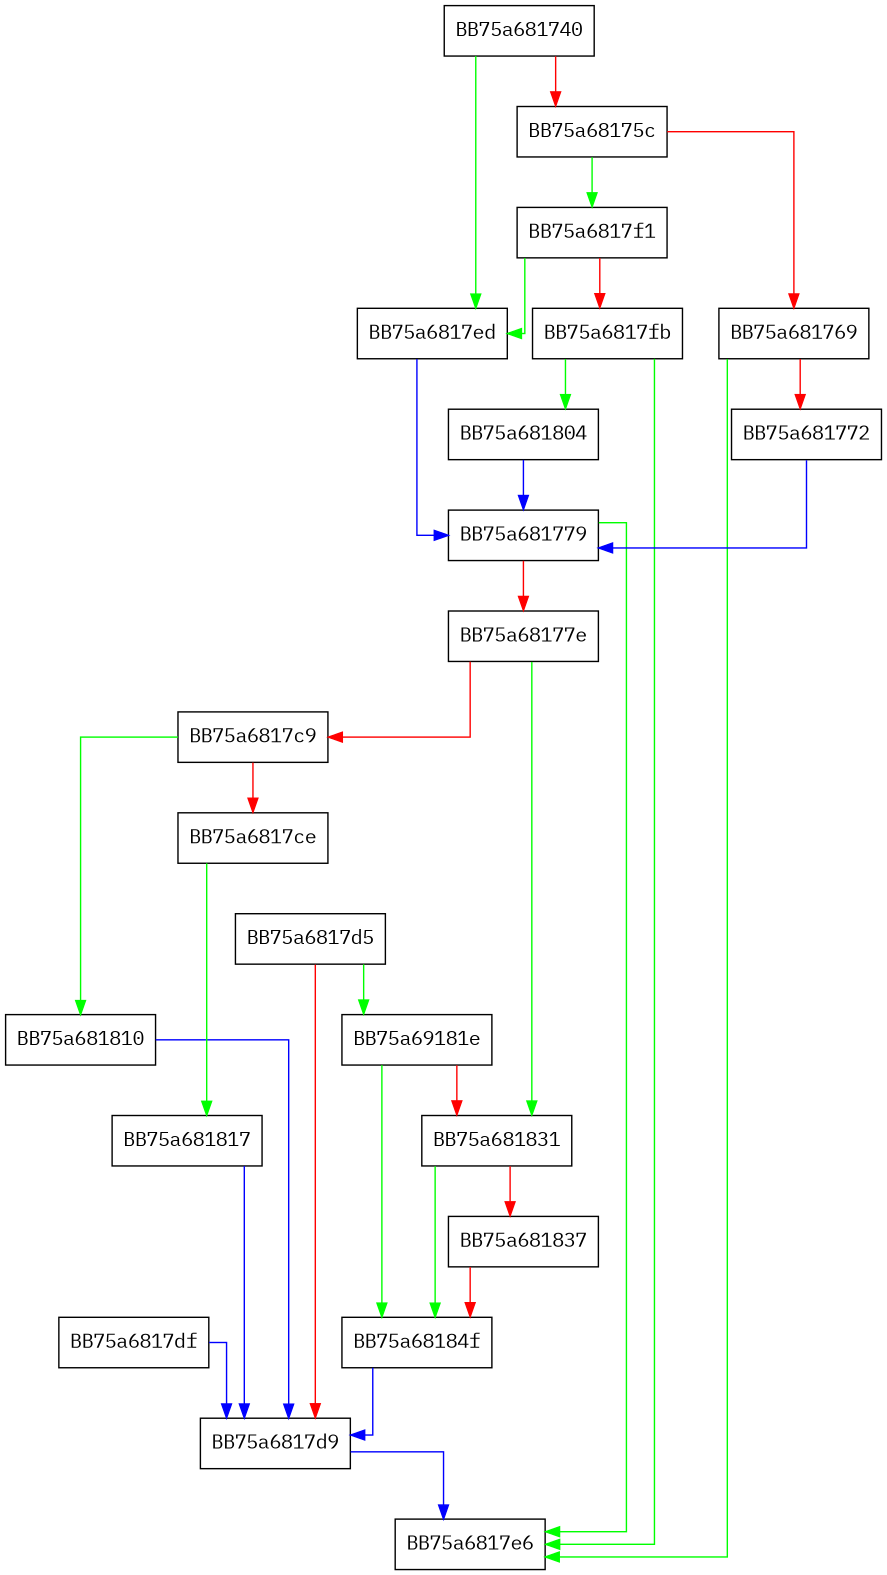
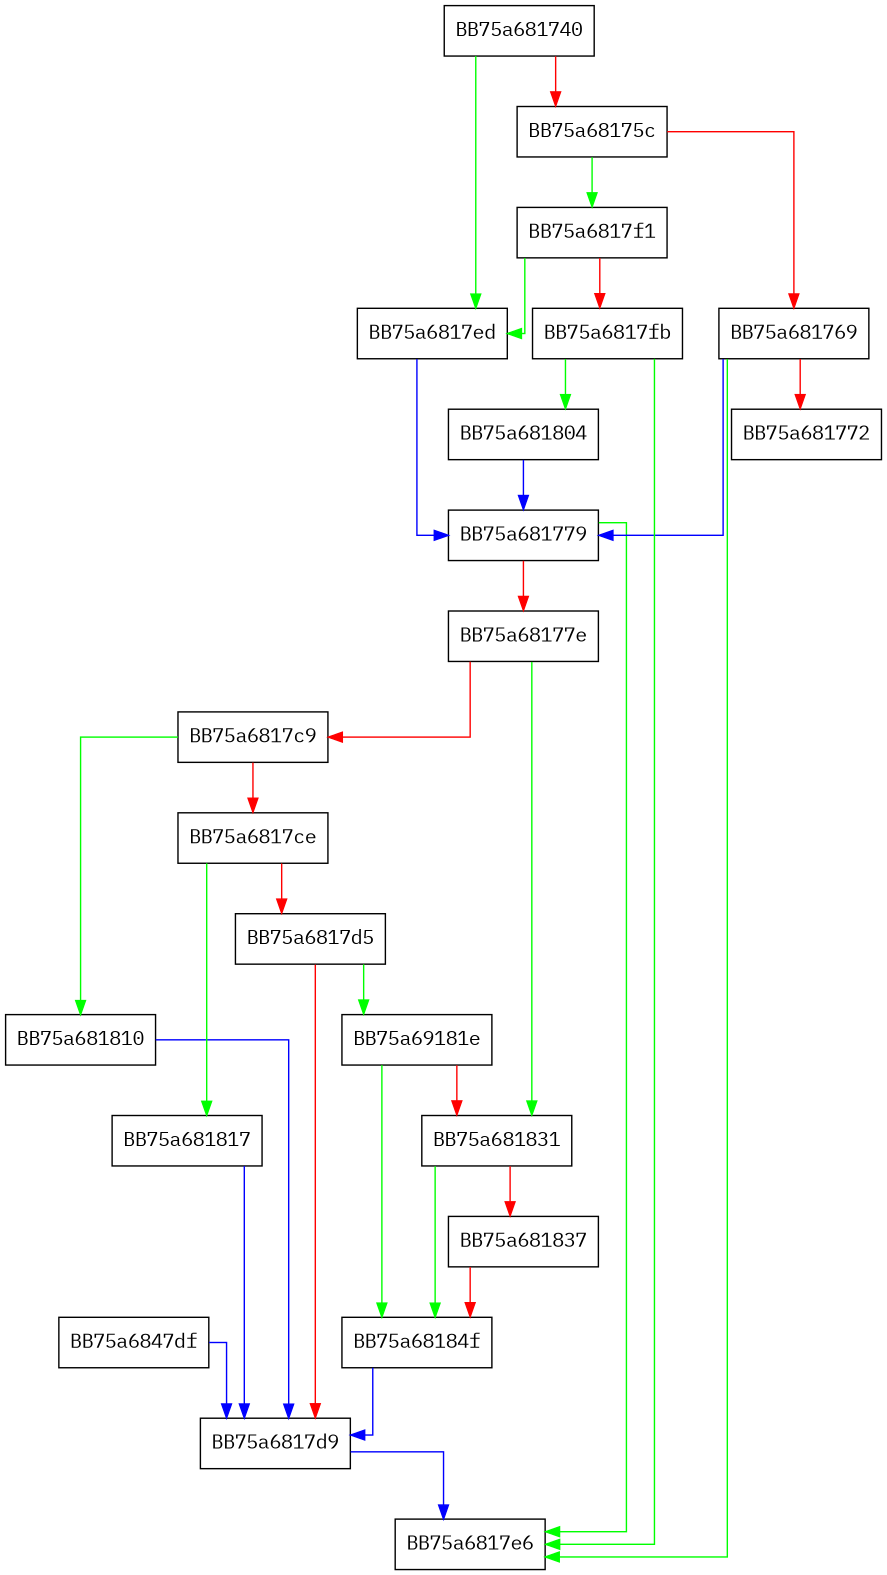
(753, 548) -> (713, 535)
none -> (282, 881)
(134, 1343) -> (134, 1343)
